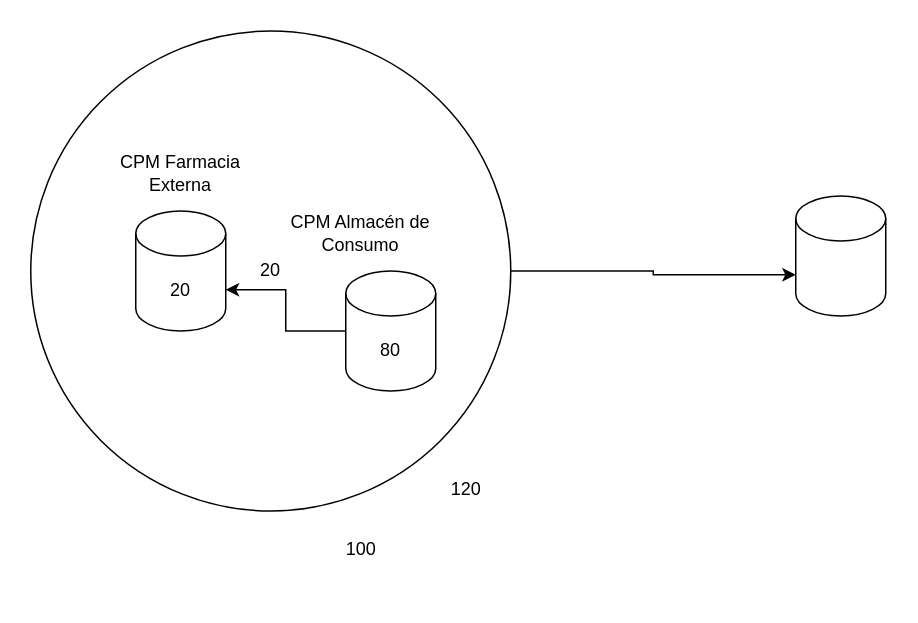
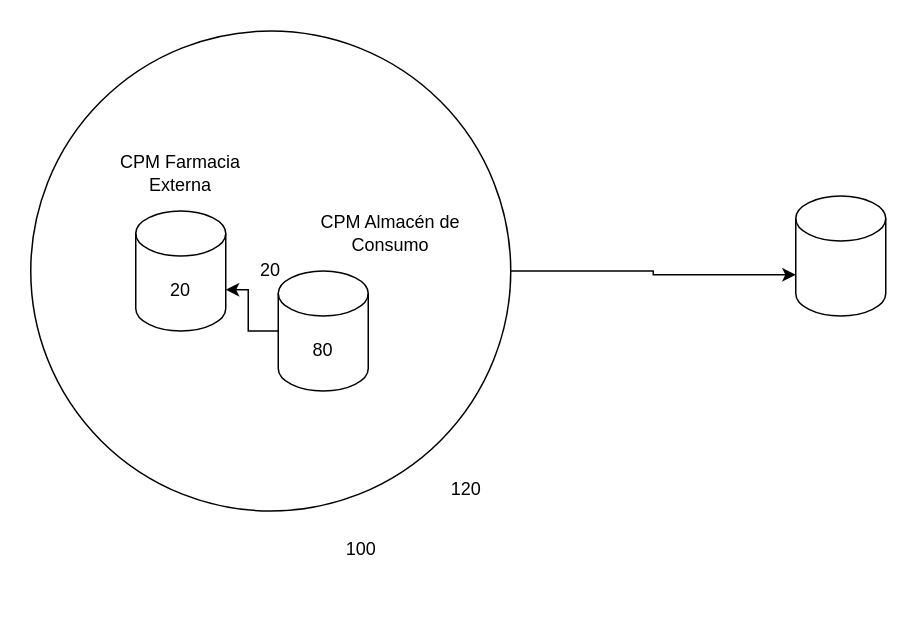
(361, 233) -> (391, 233)
(391, 331) -> (323, 331)
